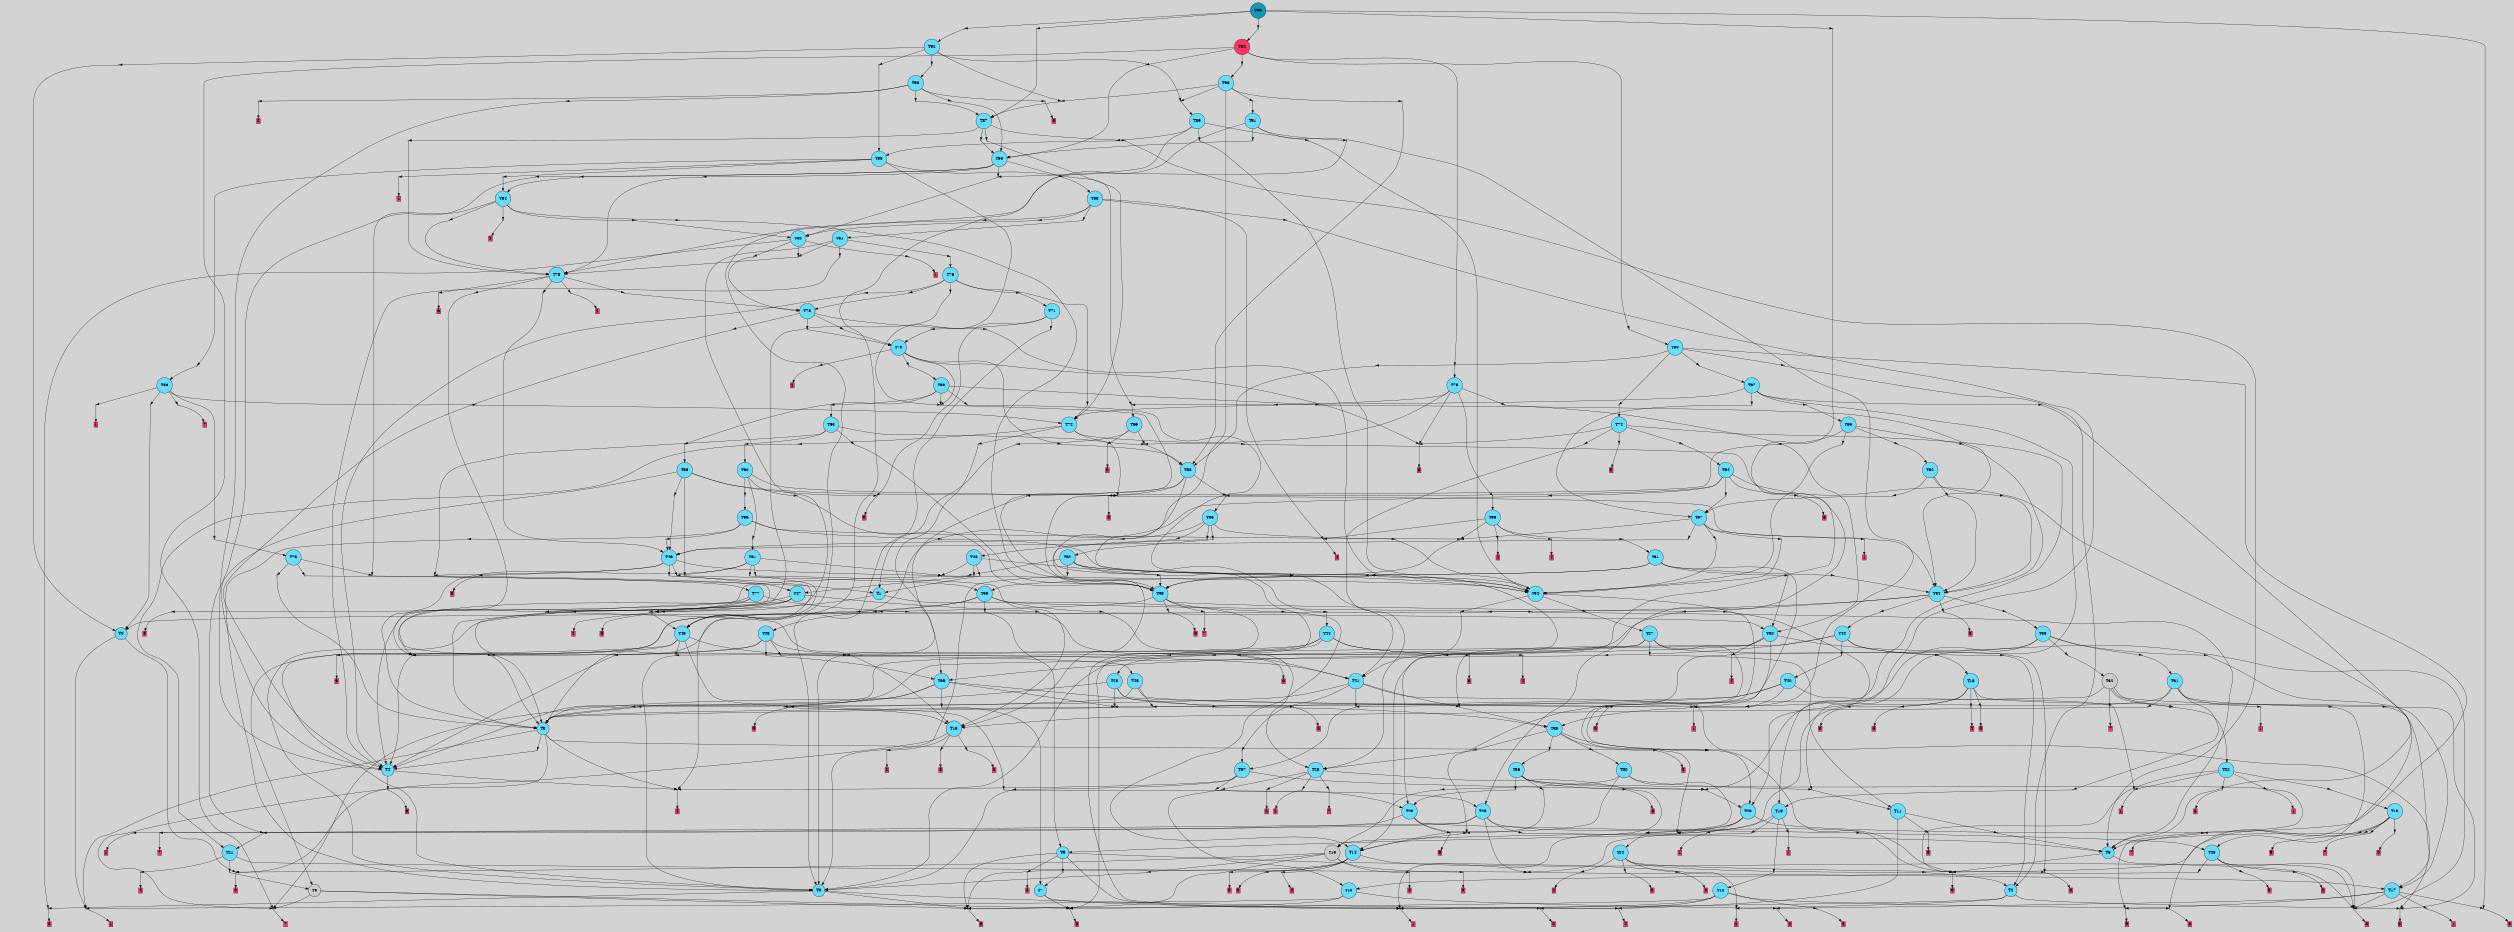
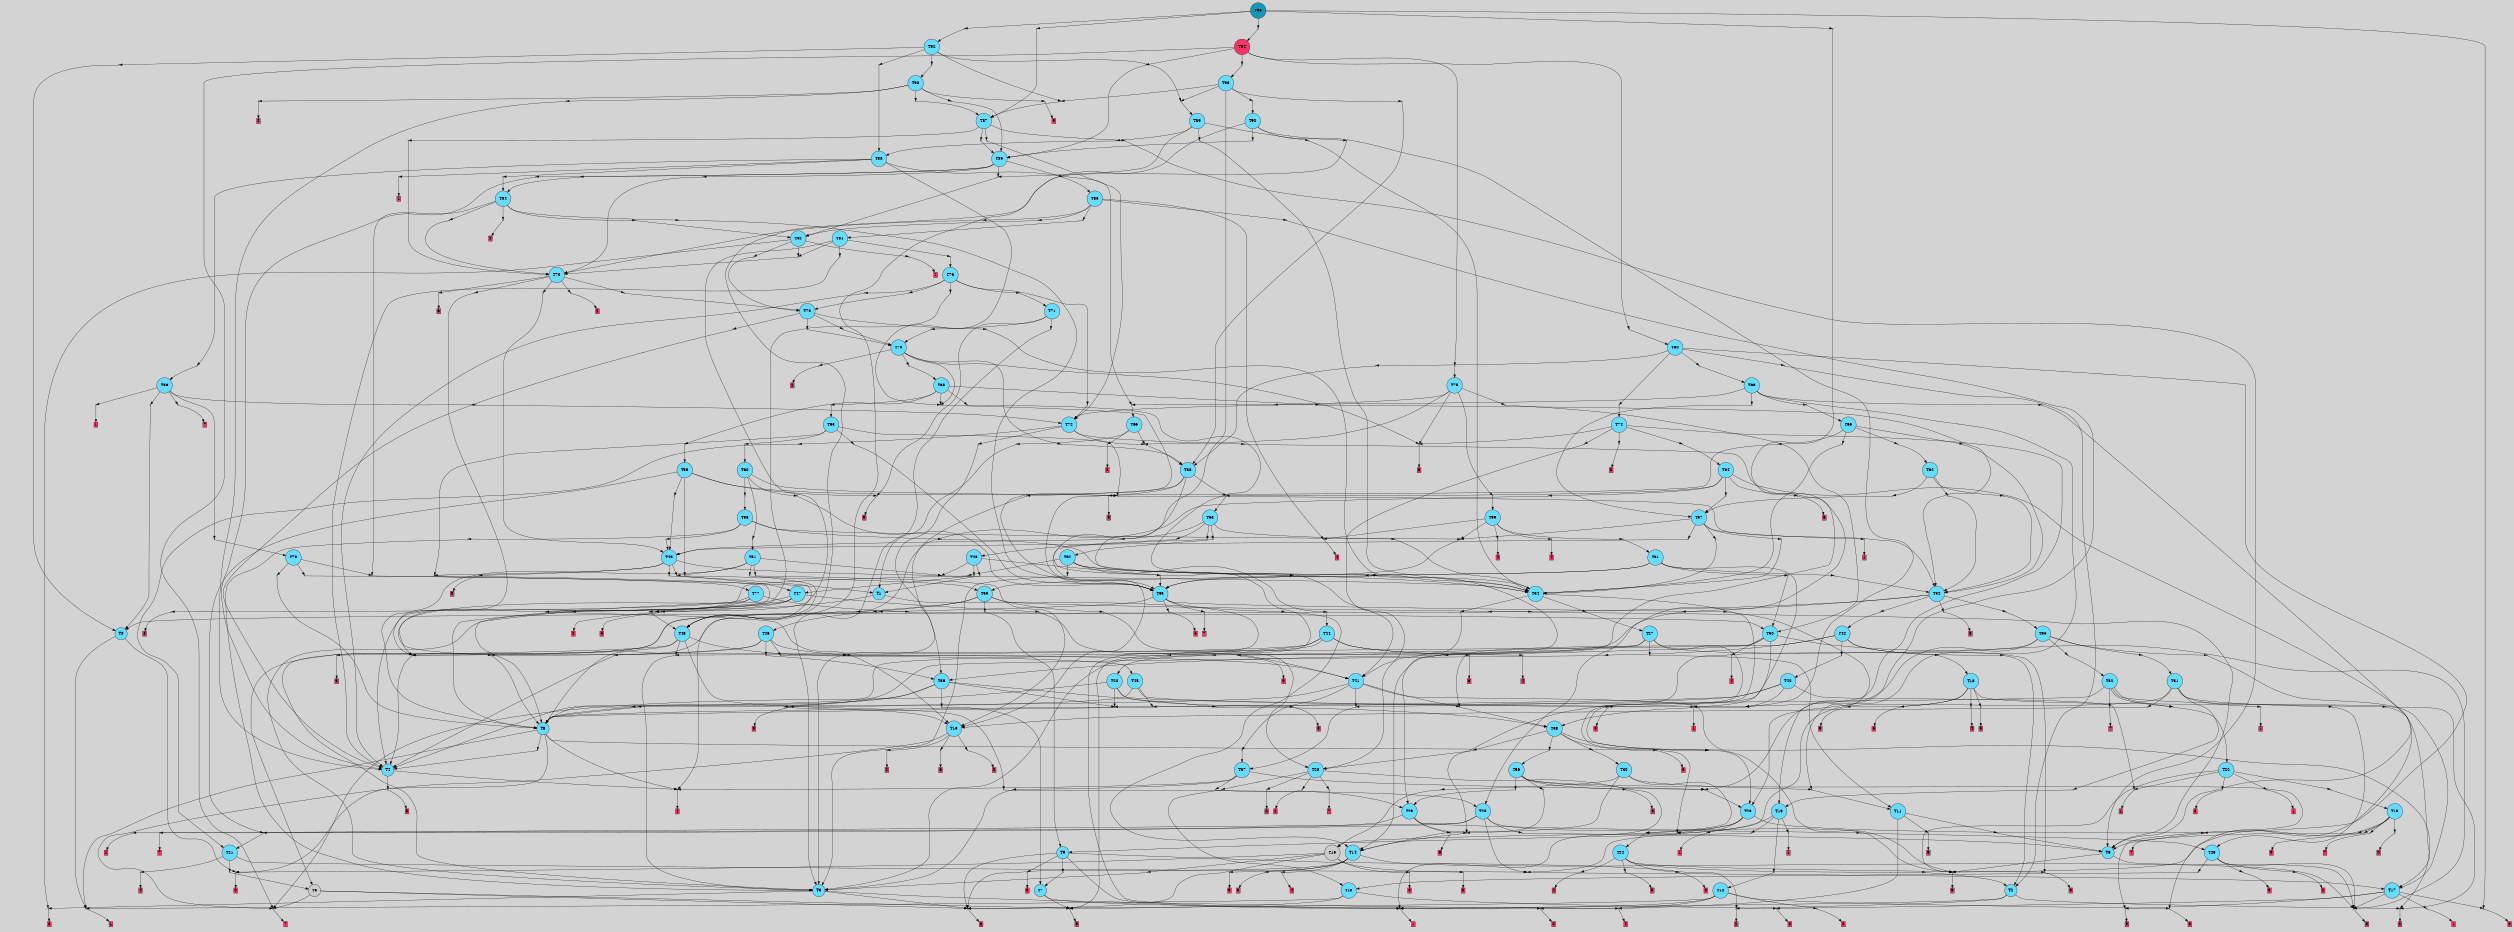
(1253, 121) -> (1253, 121)
(1752, 385) -> (1752, 385)
(2110, 681) -> (2110, 681)
